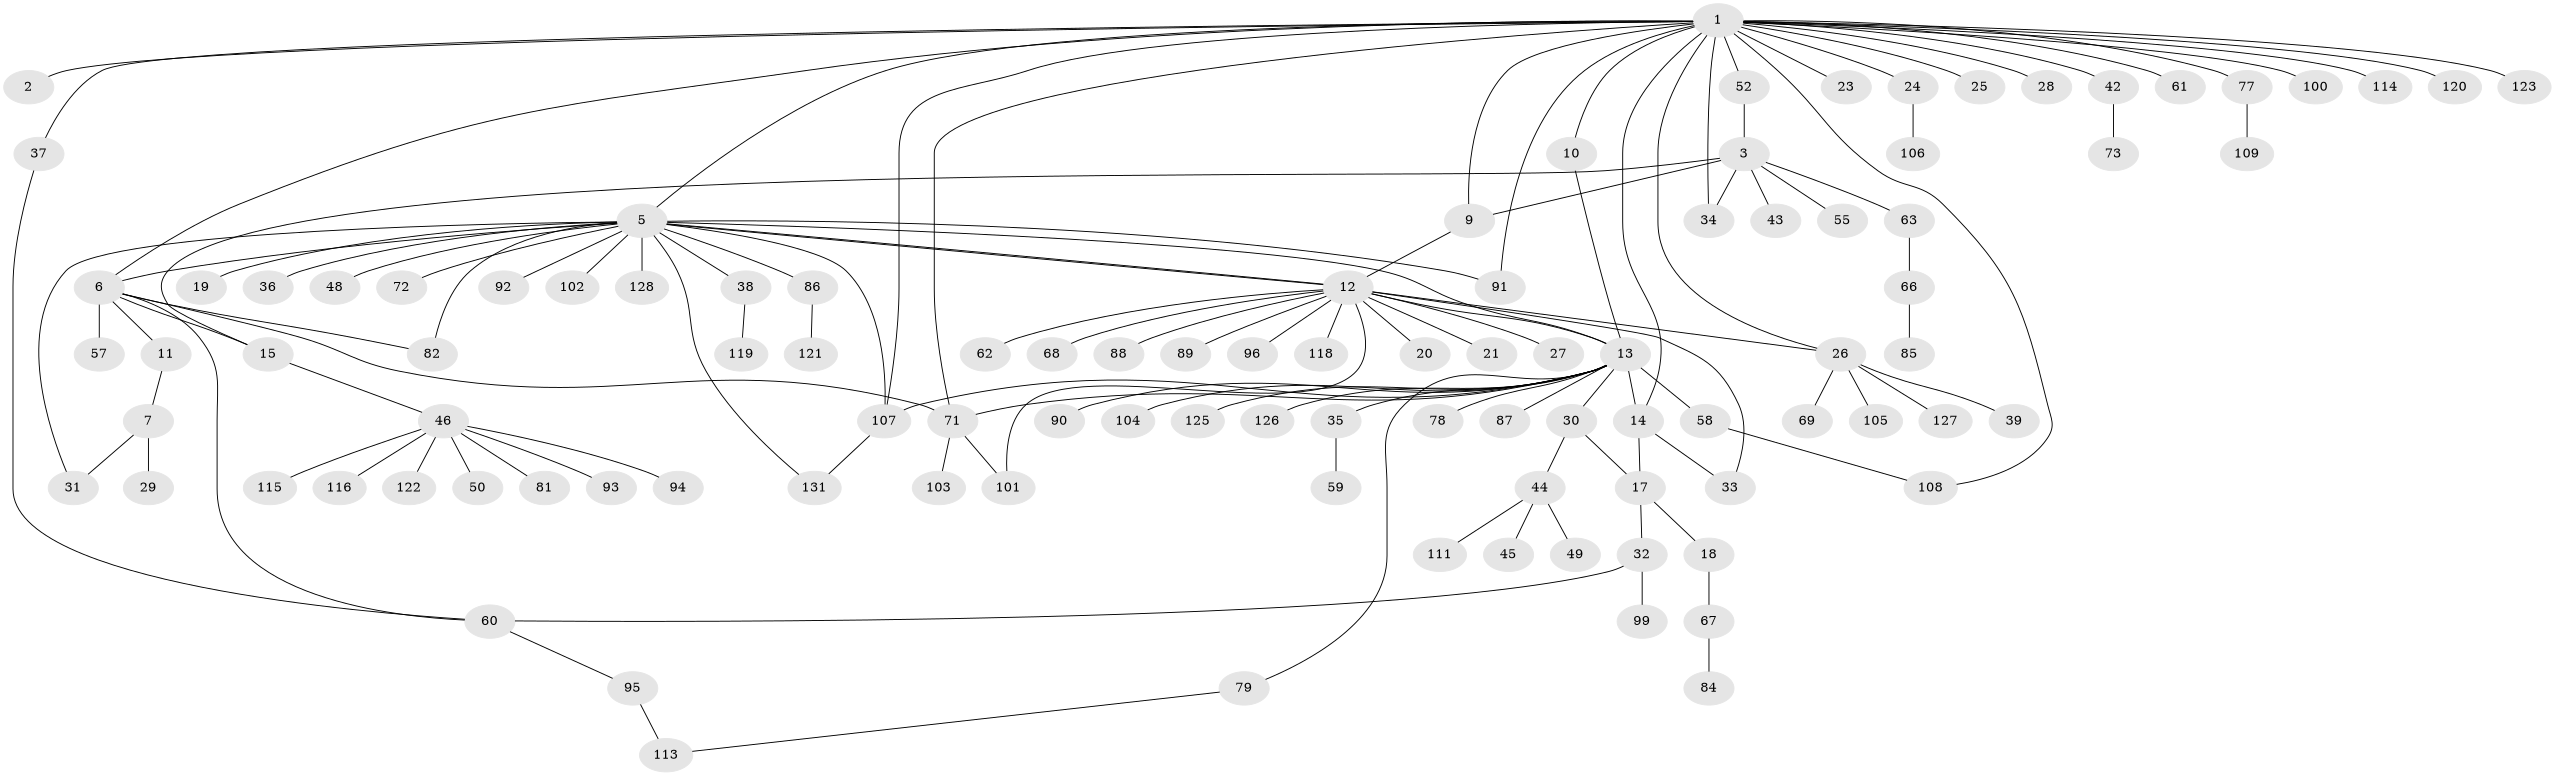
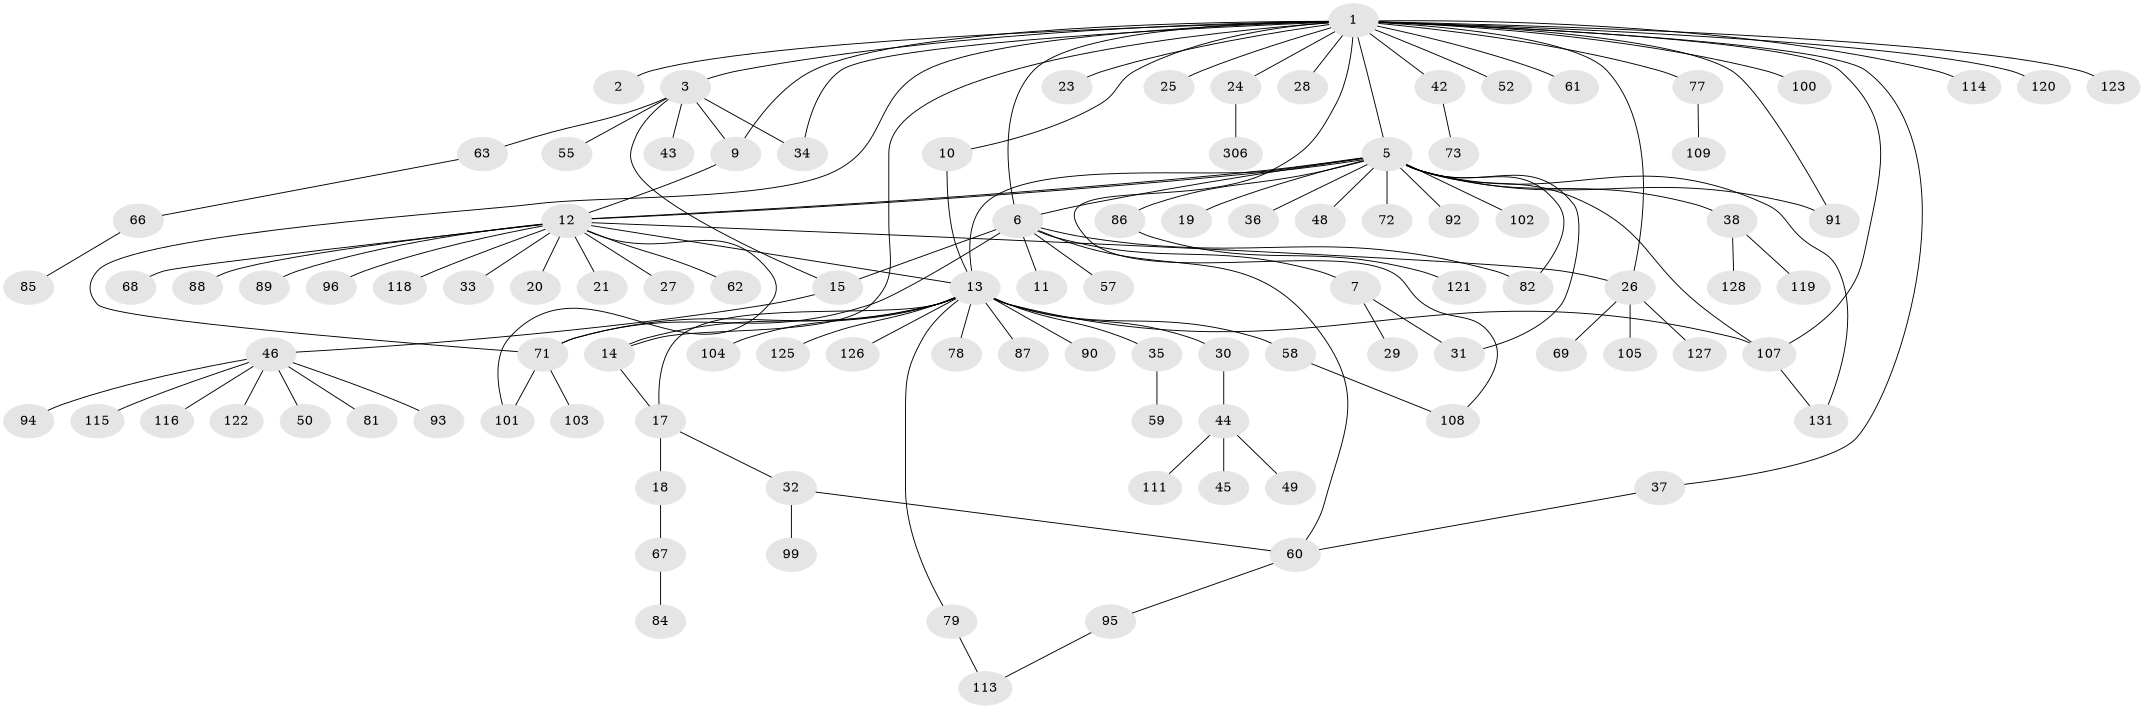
(1744, 121) -> (1016, 36)
(1913, 154) -> (1236, 154)
(642, 254) -> (1733, 254)
(157, 388) -> (1187, 254)
(2014, 421) -> none
(1606, 455) -> (780, 313)
(1684, 455) -> none
